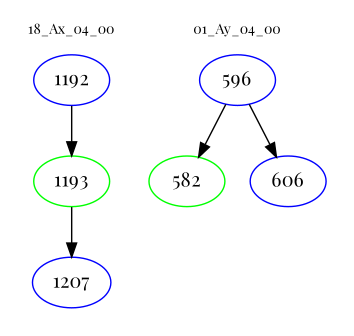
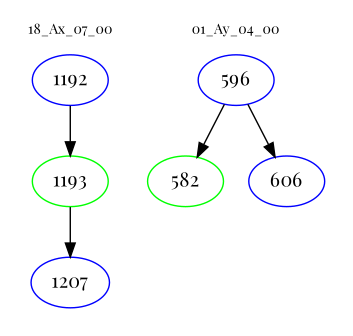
(72, 30) -> (71, 30)
